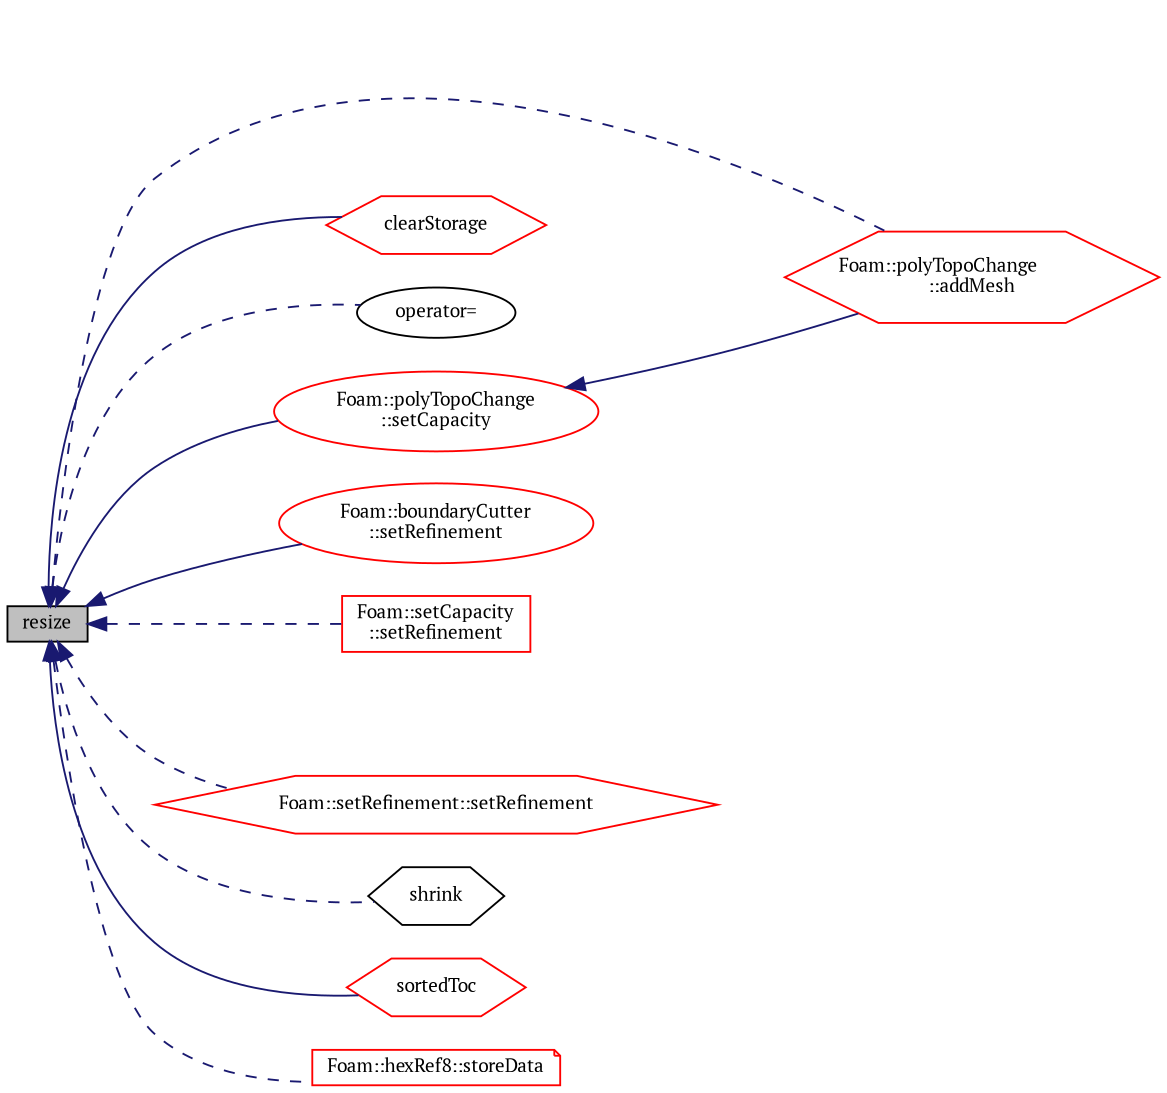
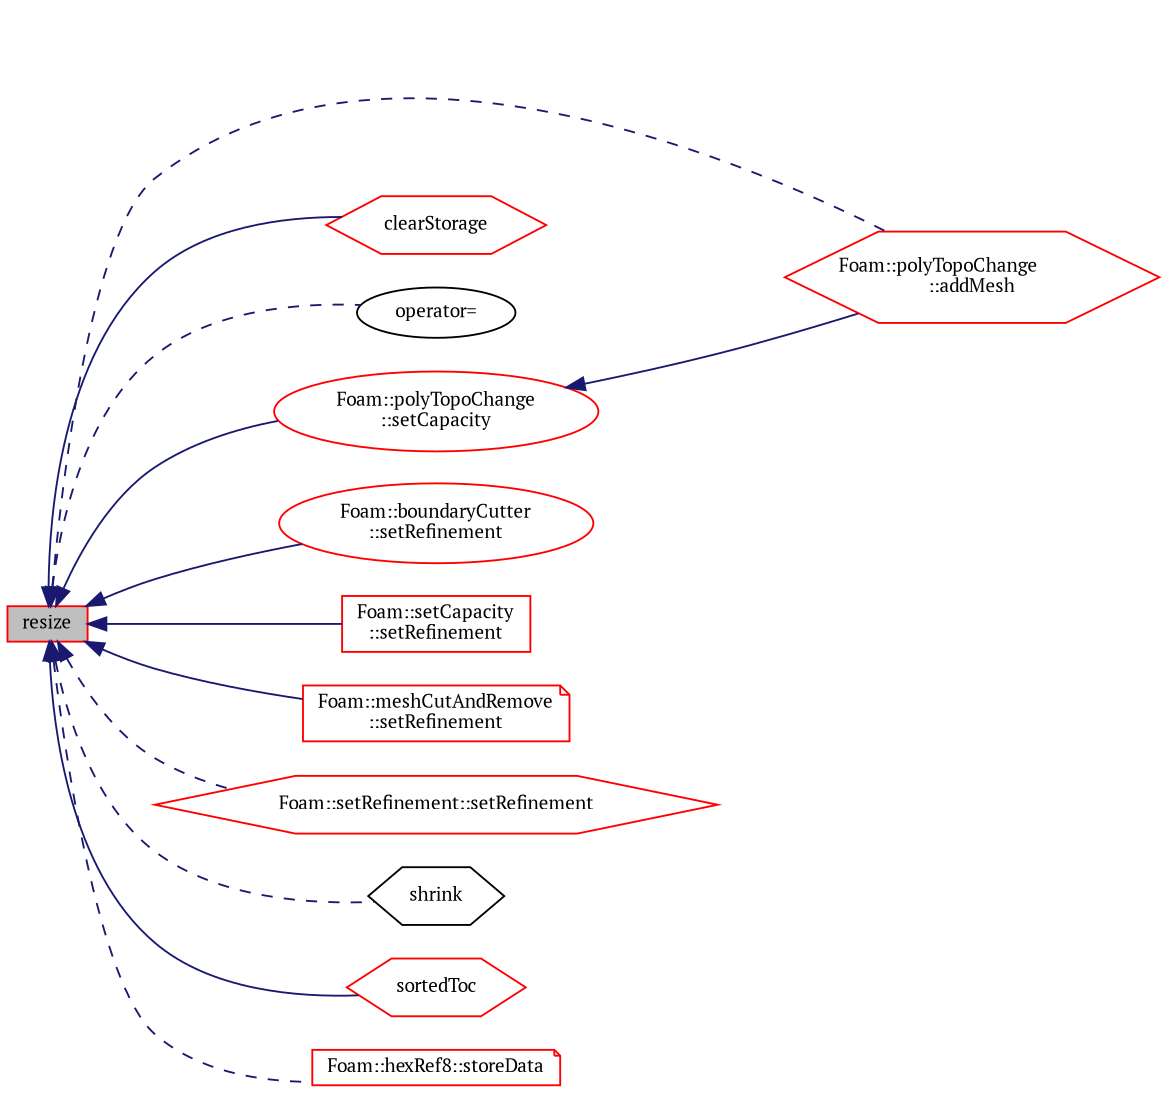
(48, 624) -> (48, 624)
(224, 624) -> (224, 624)
none -> (436, 713)
